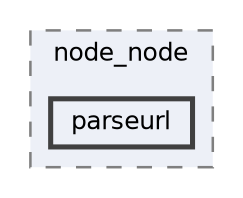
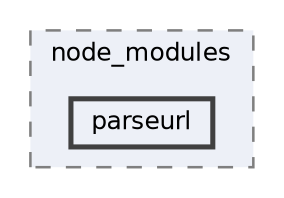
(122, 54) -> (142, 54)
